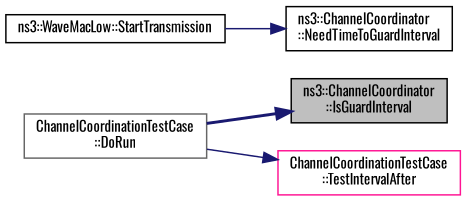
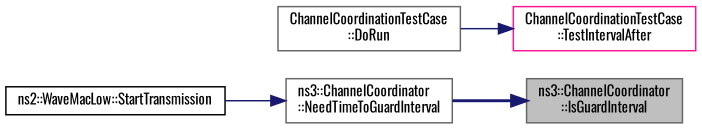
(115, 29) -> (115, 101)
(369, 29) -> (369, 101)
(369, 101) -> (605, 101)
(242, 119) -> (482, 101)
